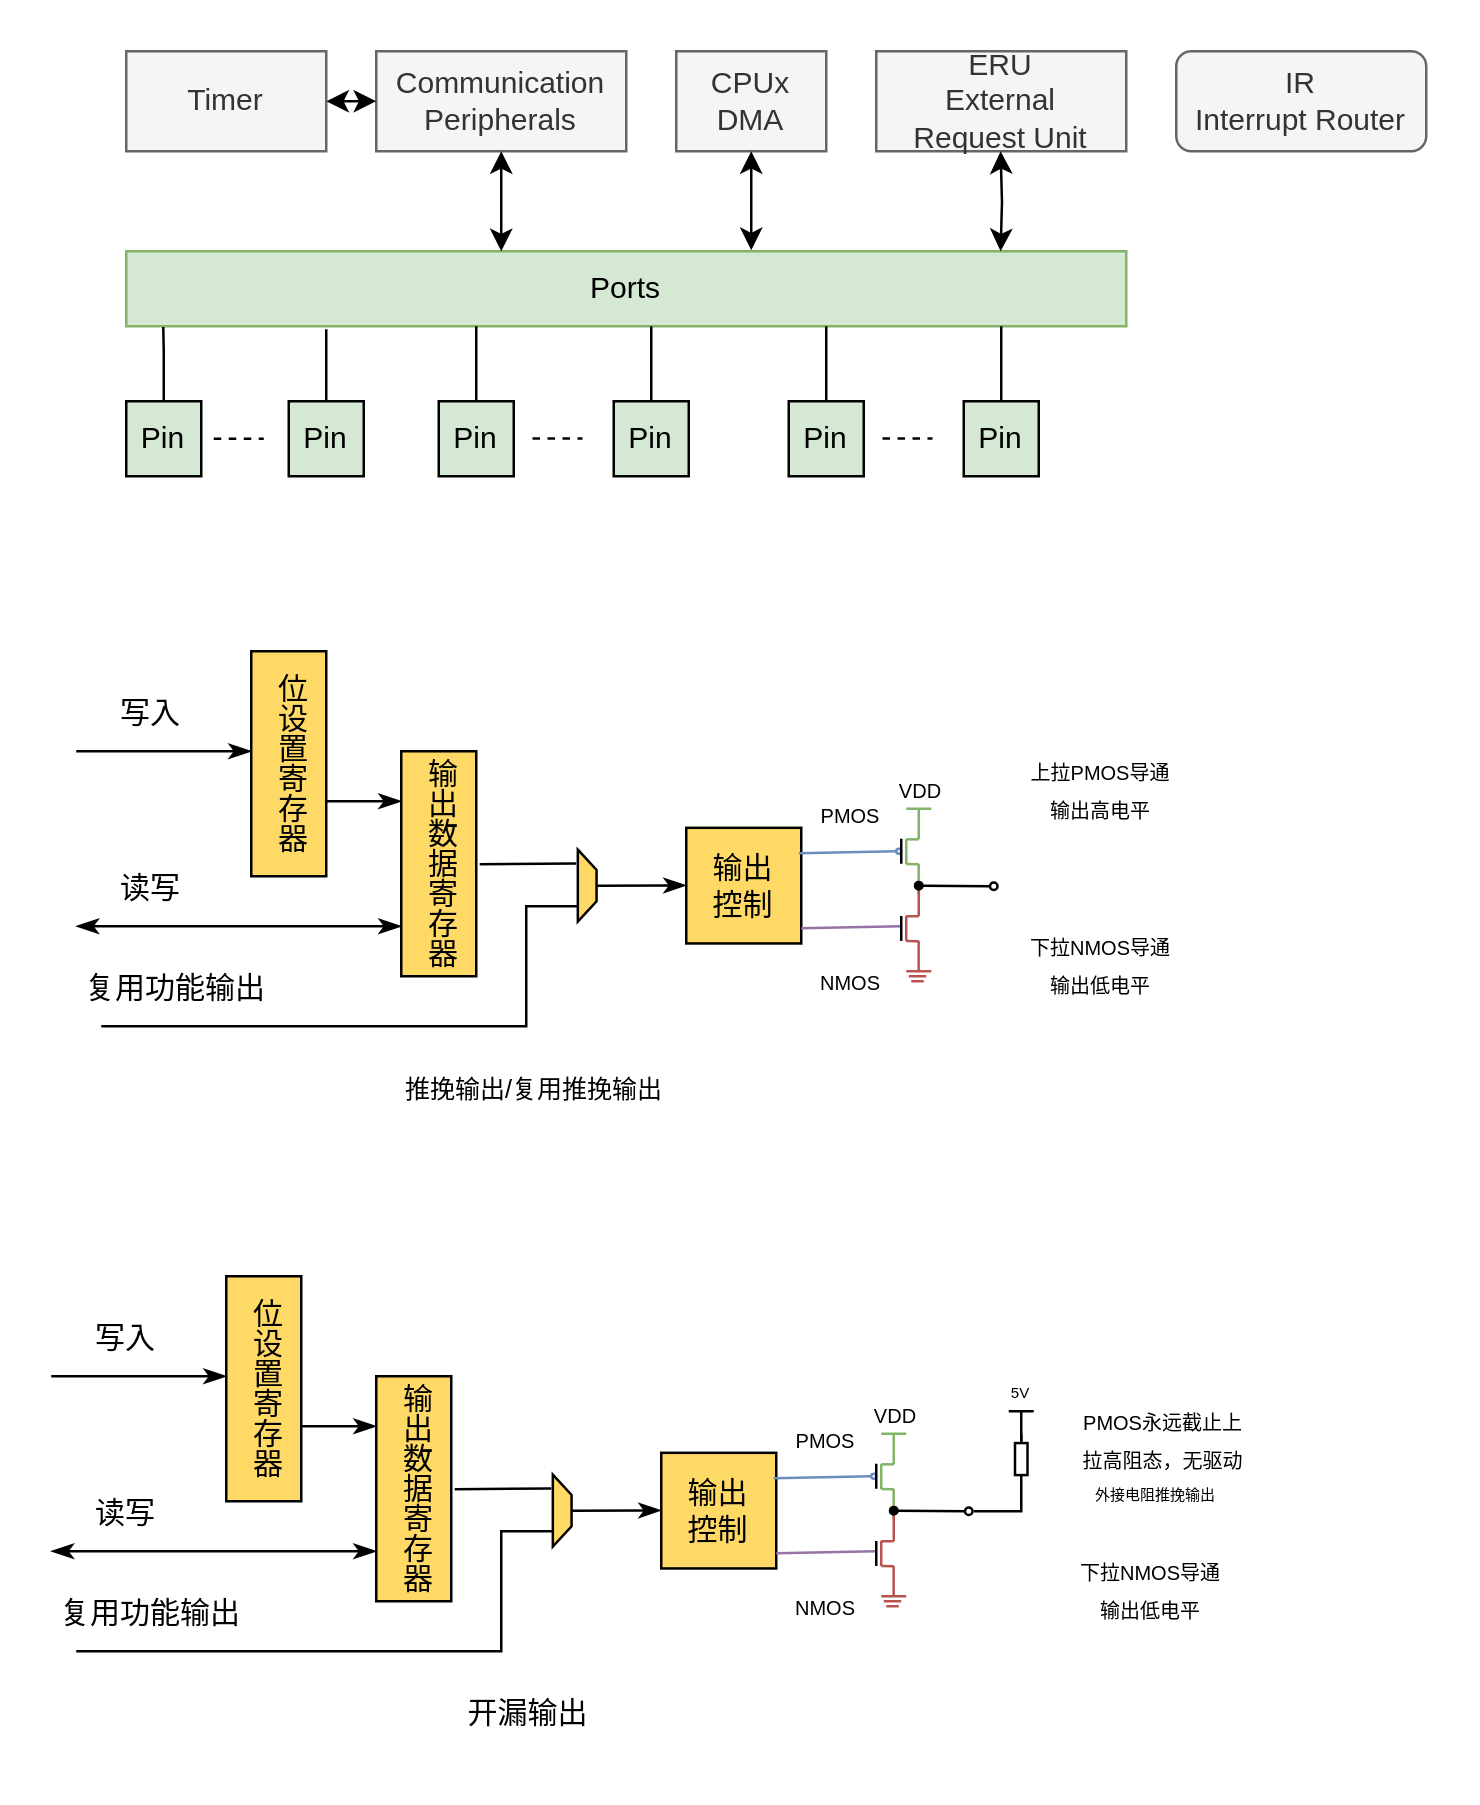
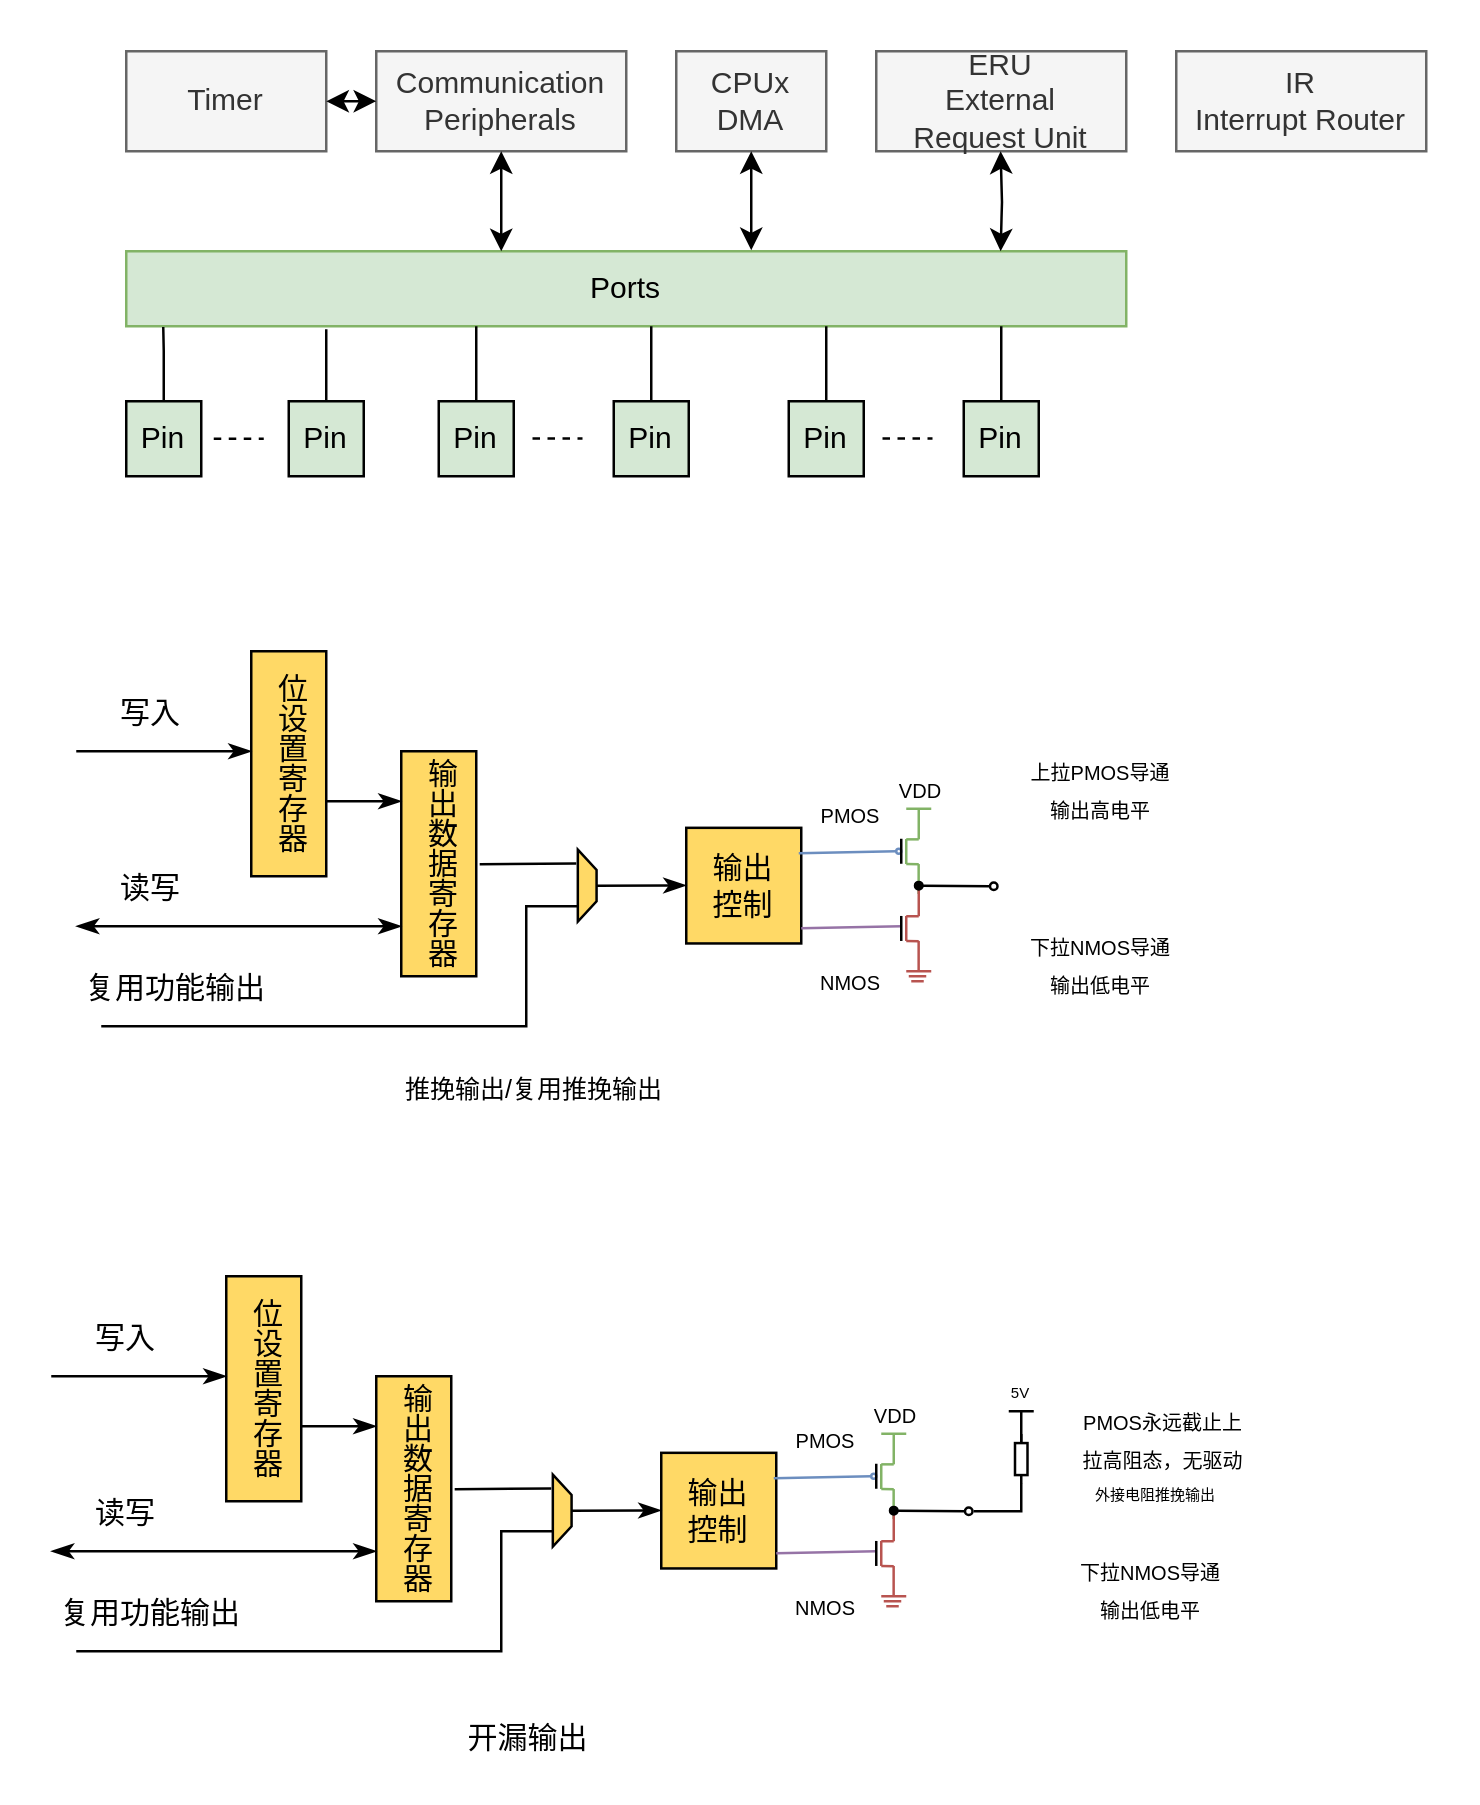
(1301, 101) -> (1301, 101)
(539, 1714) -> (539, 1739)
